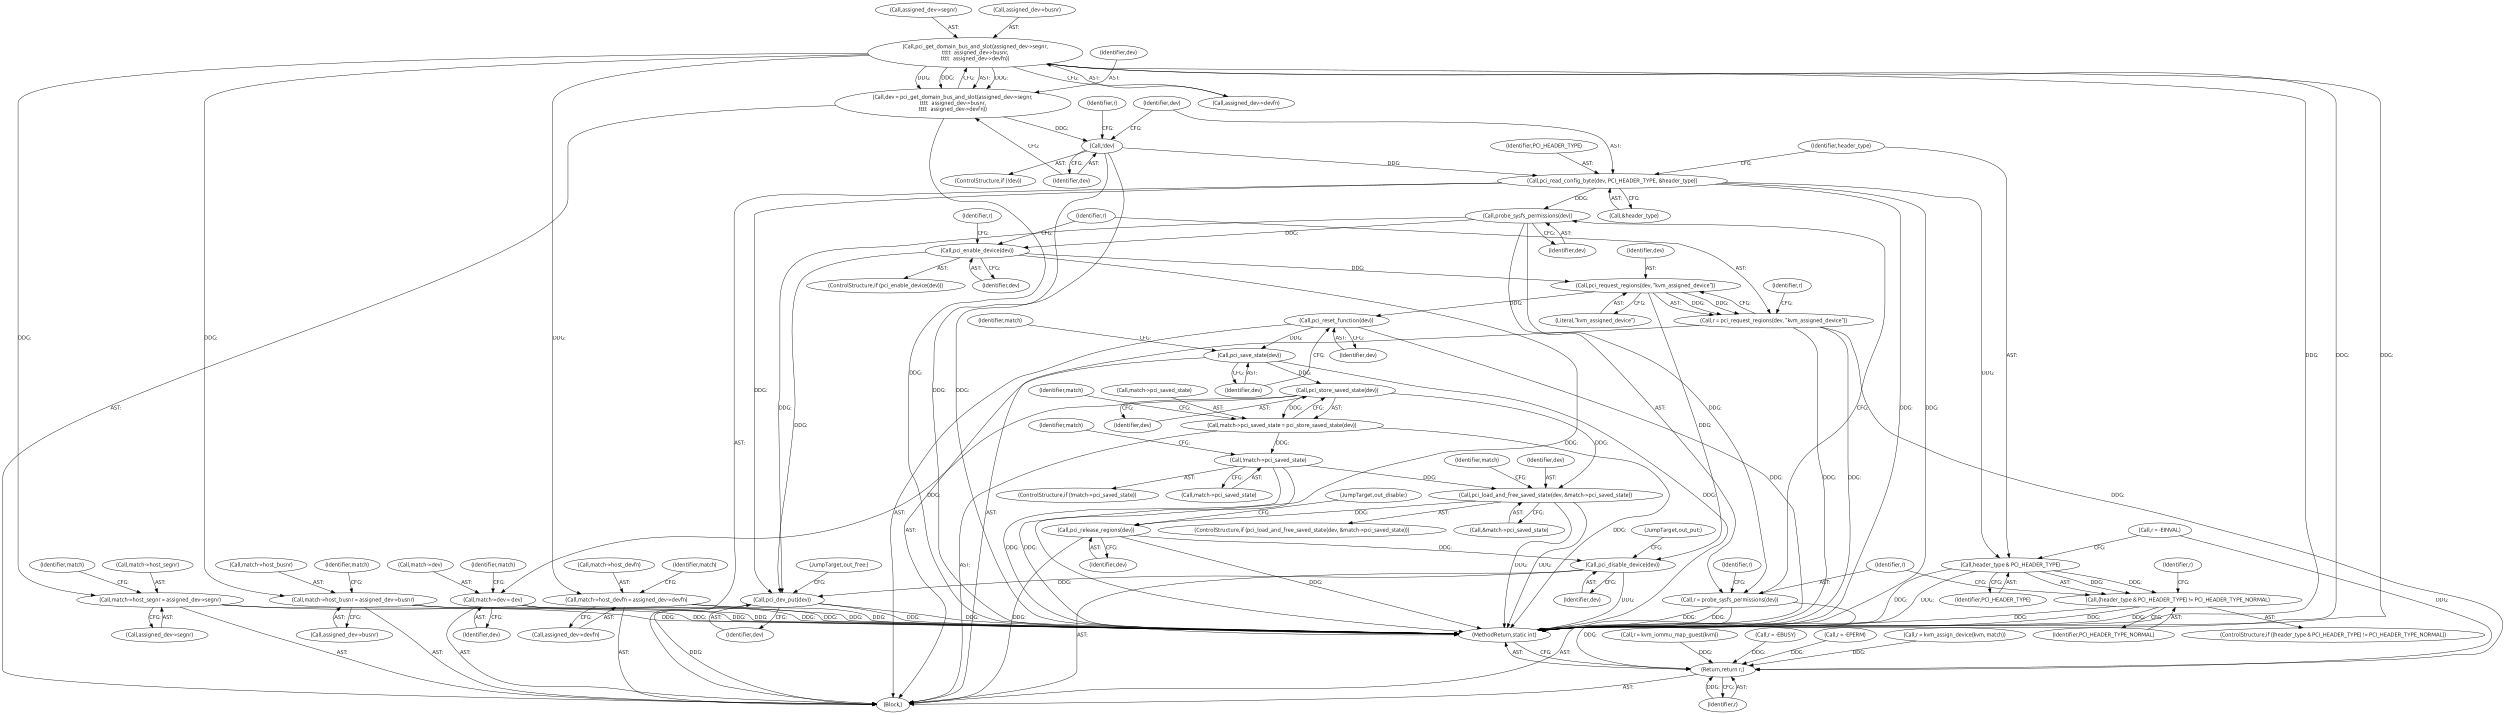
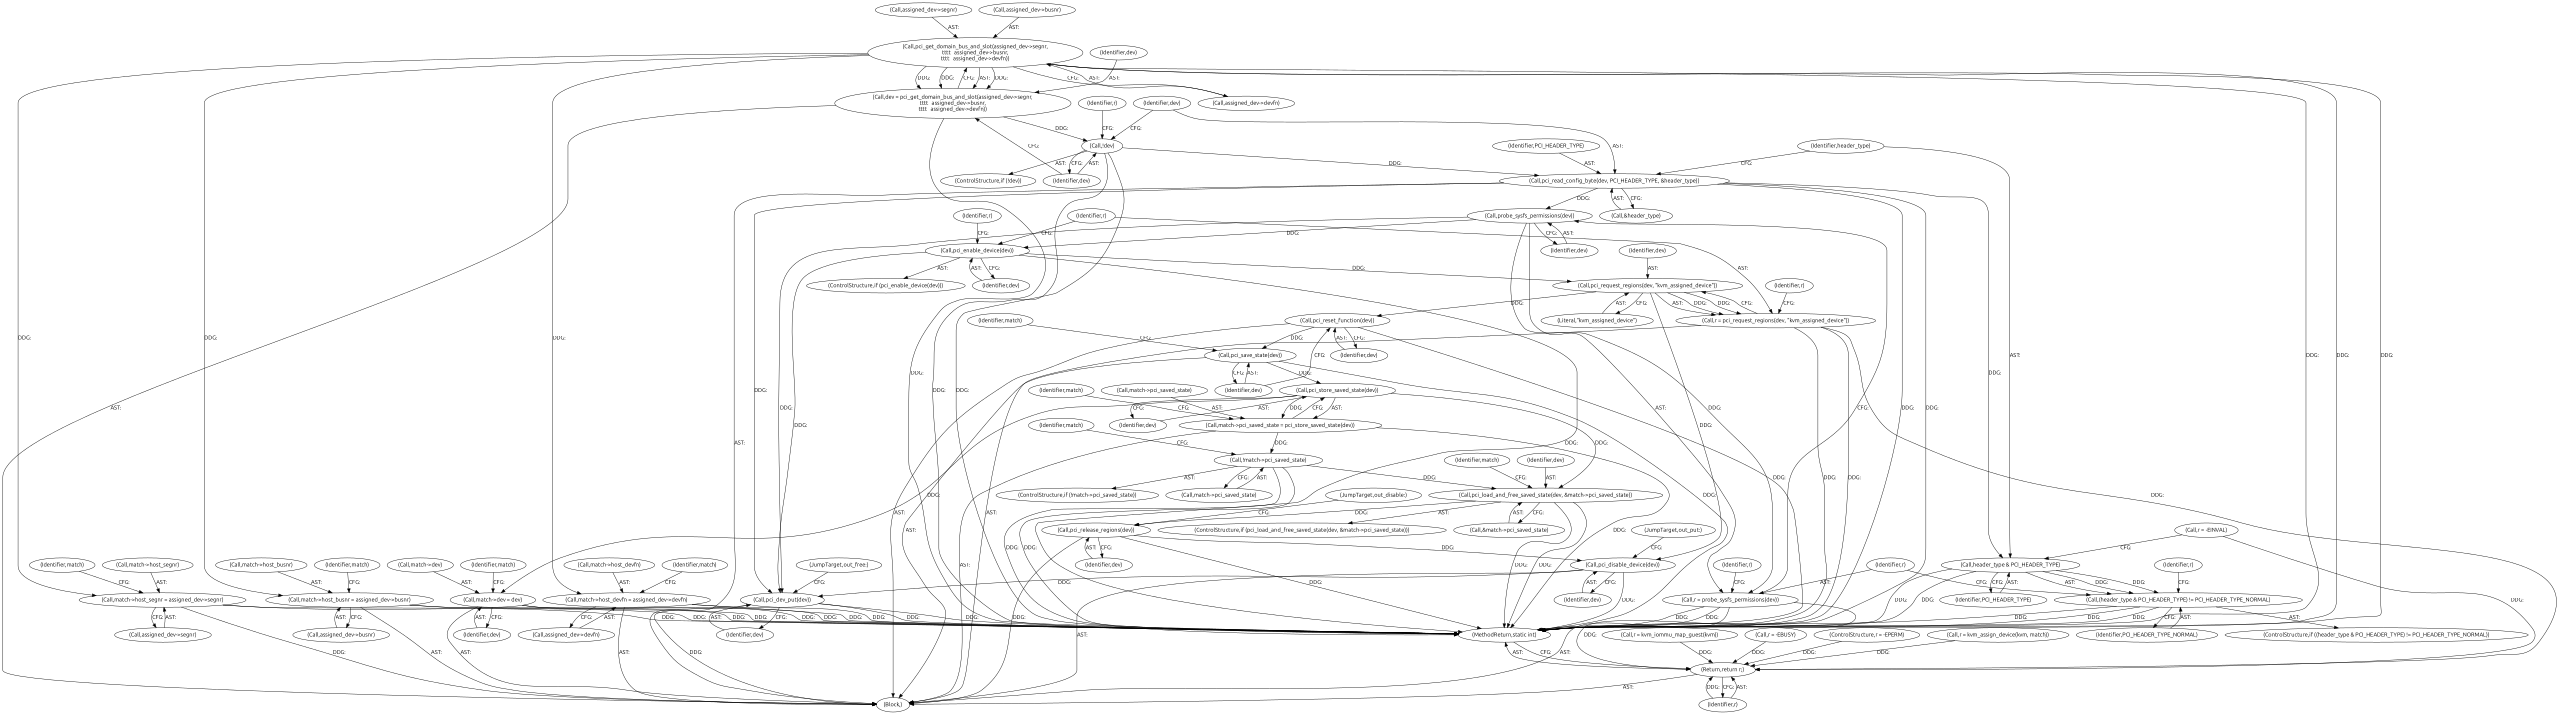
(1845, 635) -> (1867, 635)
(343, 652) -> (340, 652)
